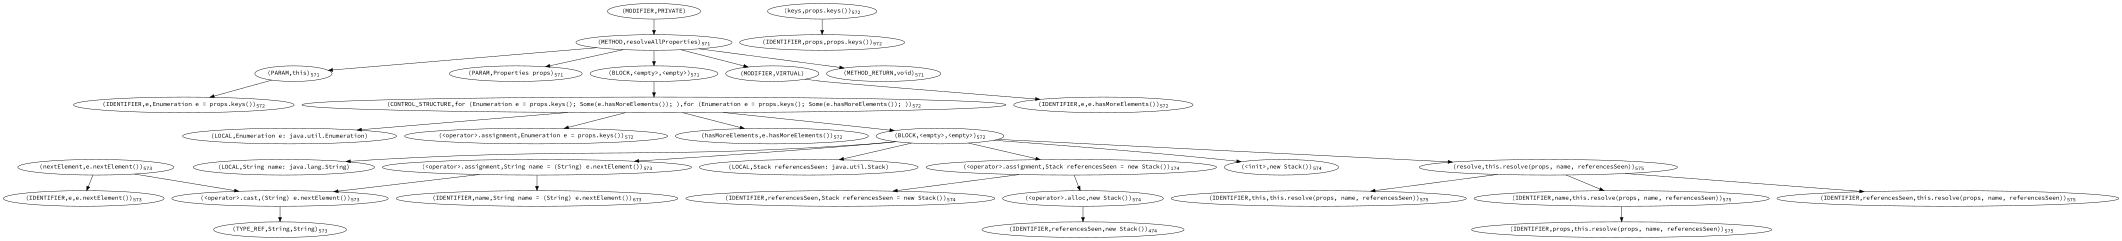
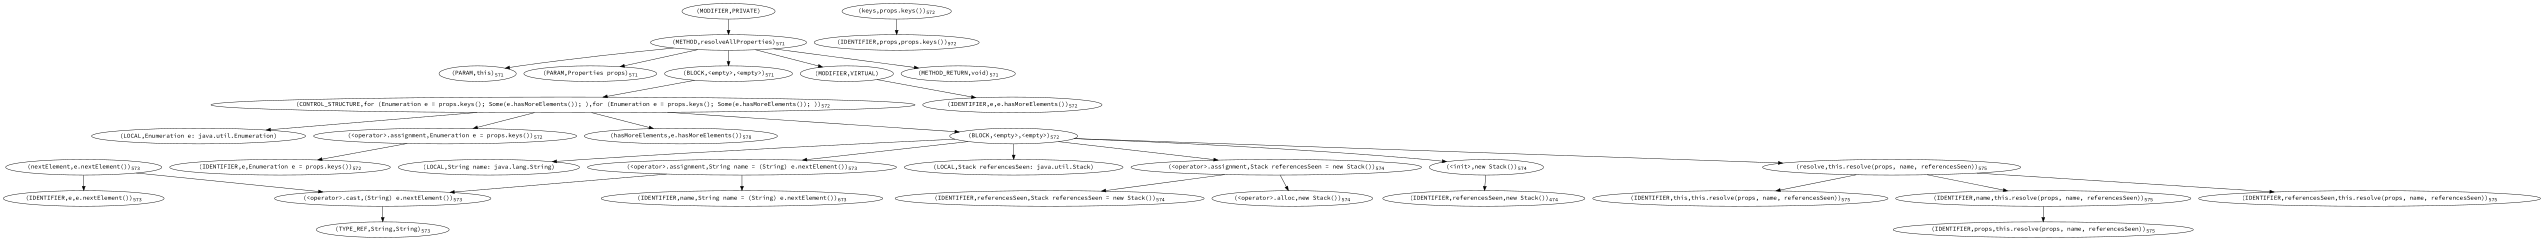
(243, 88) -> (364, 151)
(838, 135) -> (747, 135)
(1175, 167) -> (1380, 167)
(1083, 212) -> (1485, 181)
